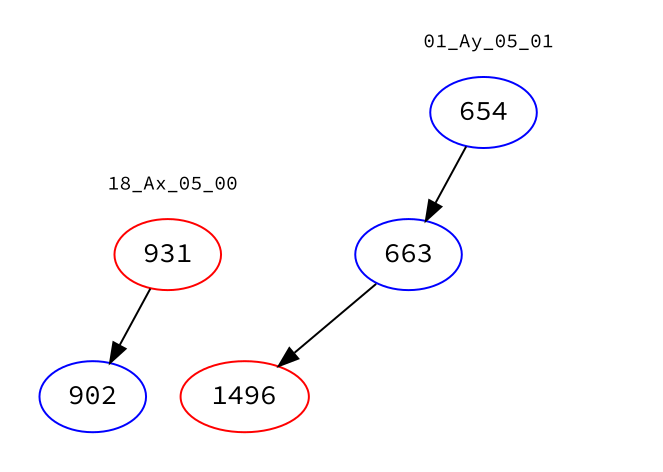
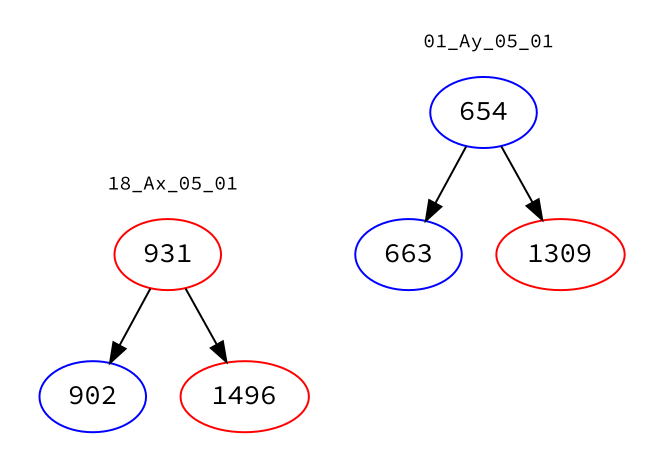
(174, 185) -> (174, 185)
none -> (561, 255)
(335, 318) -> (201, 316)
